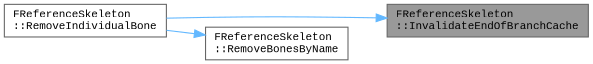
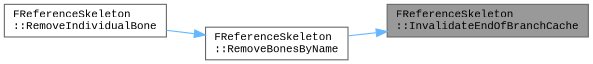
(271, 17) -> (362, 34)
